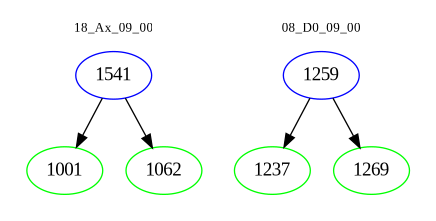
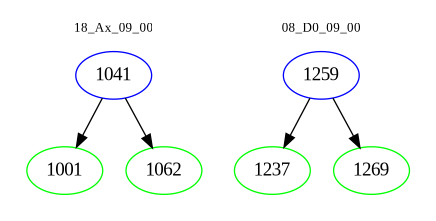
(114, 75) -> (114, 75)
